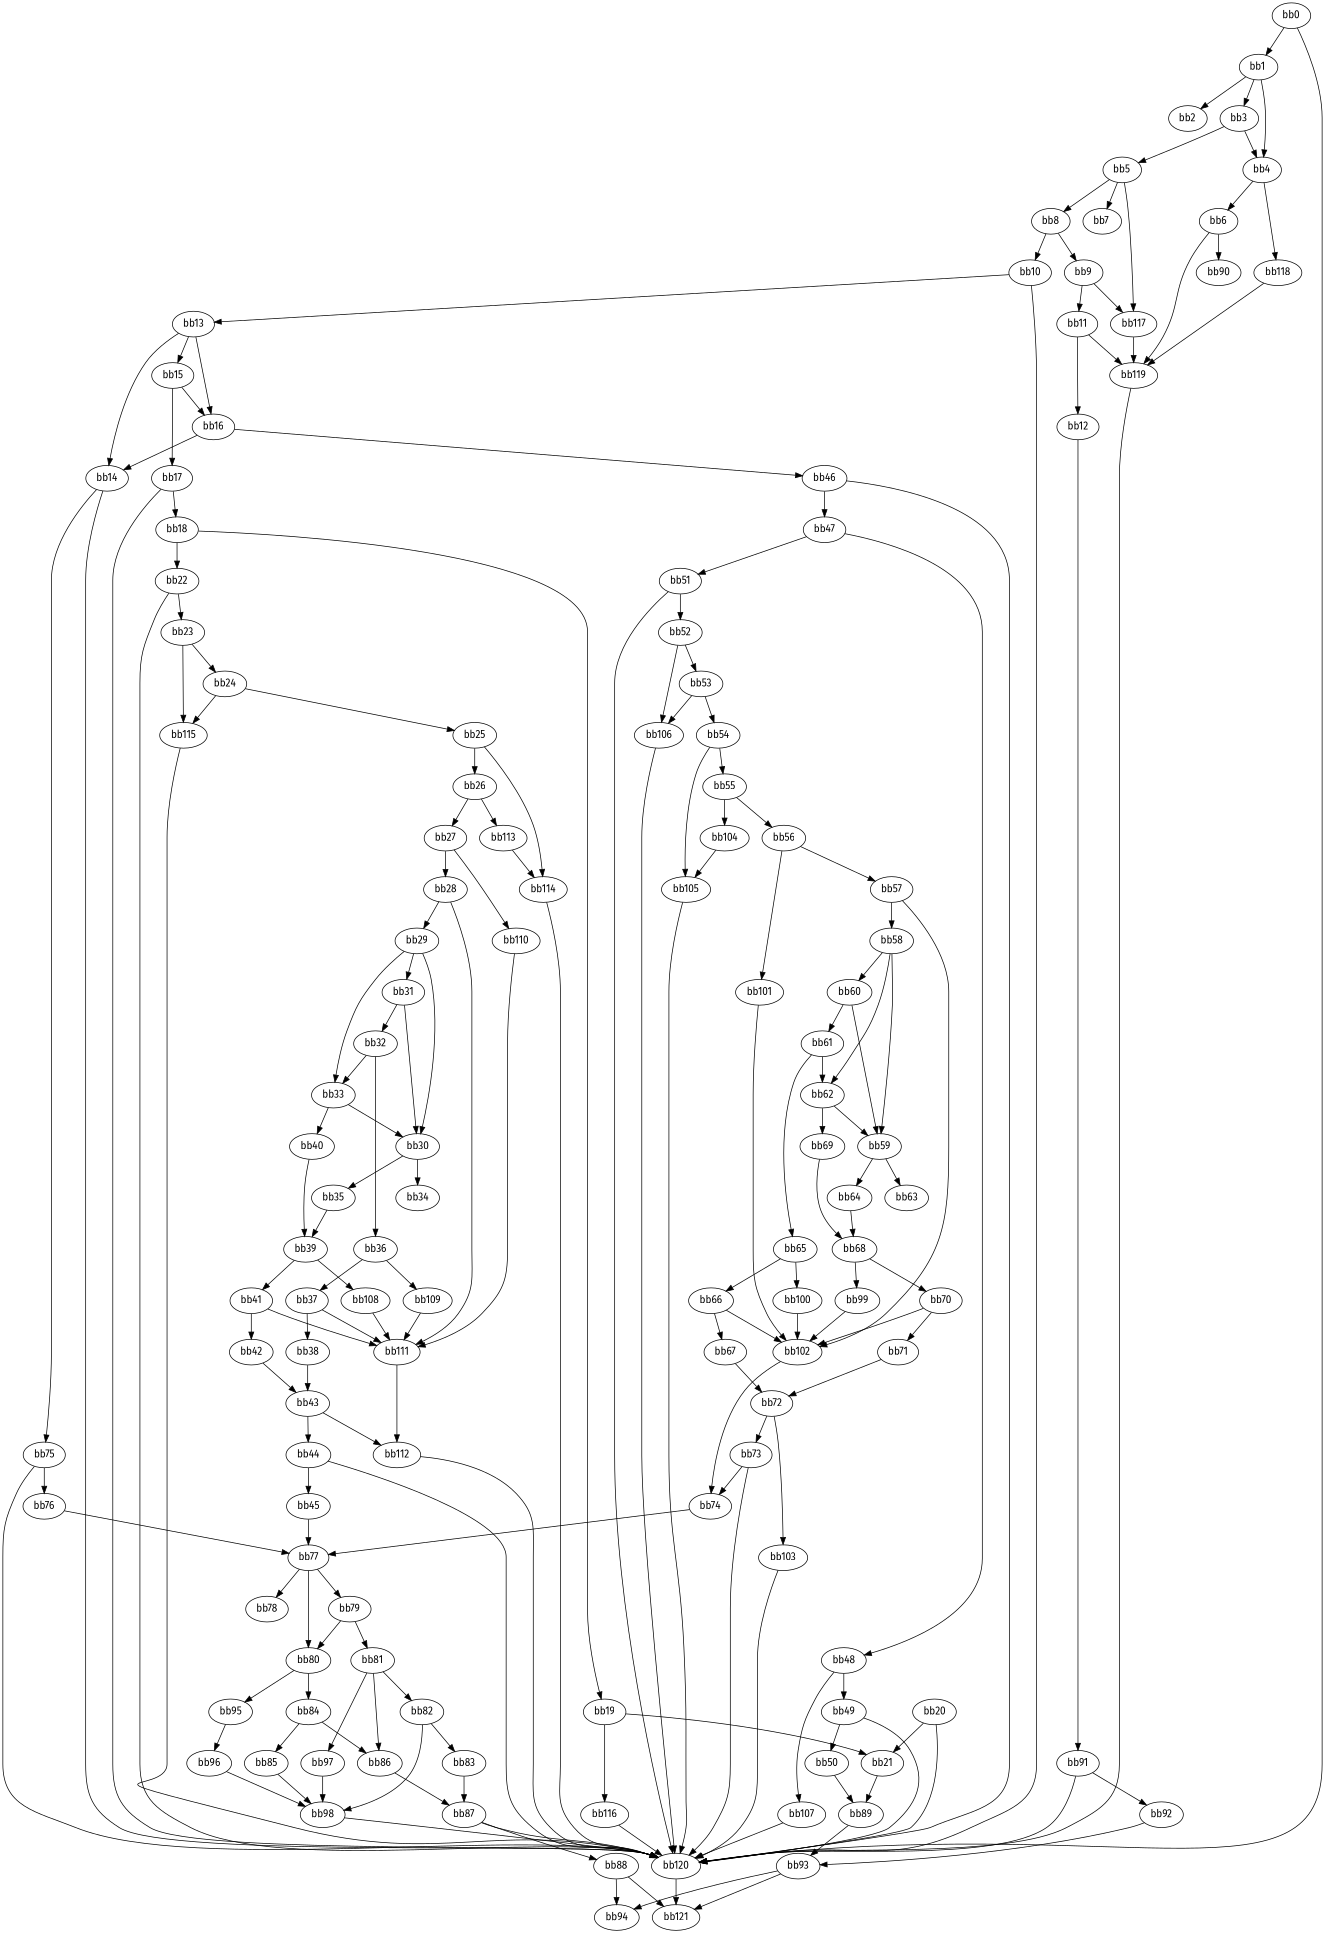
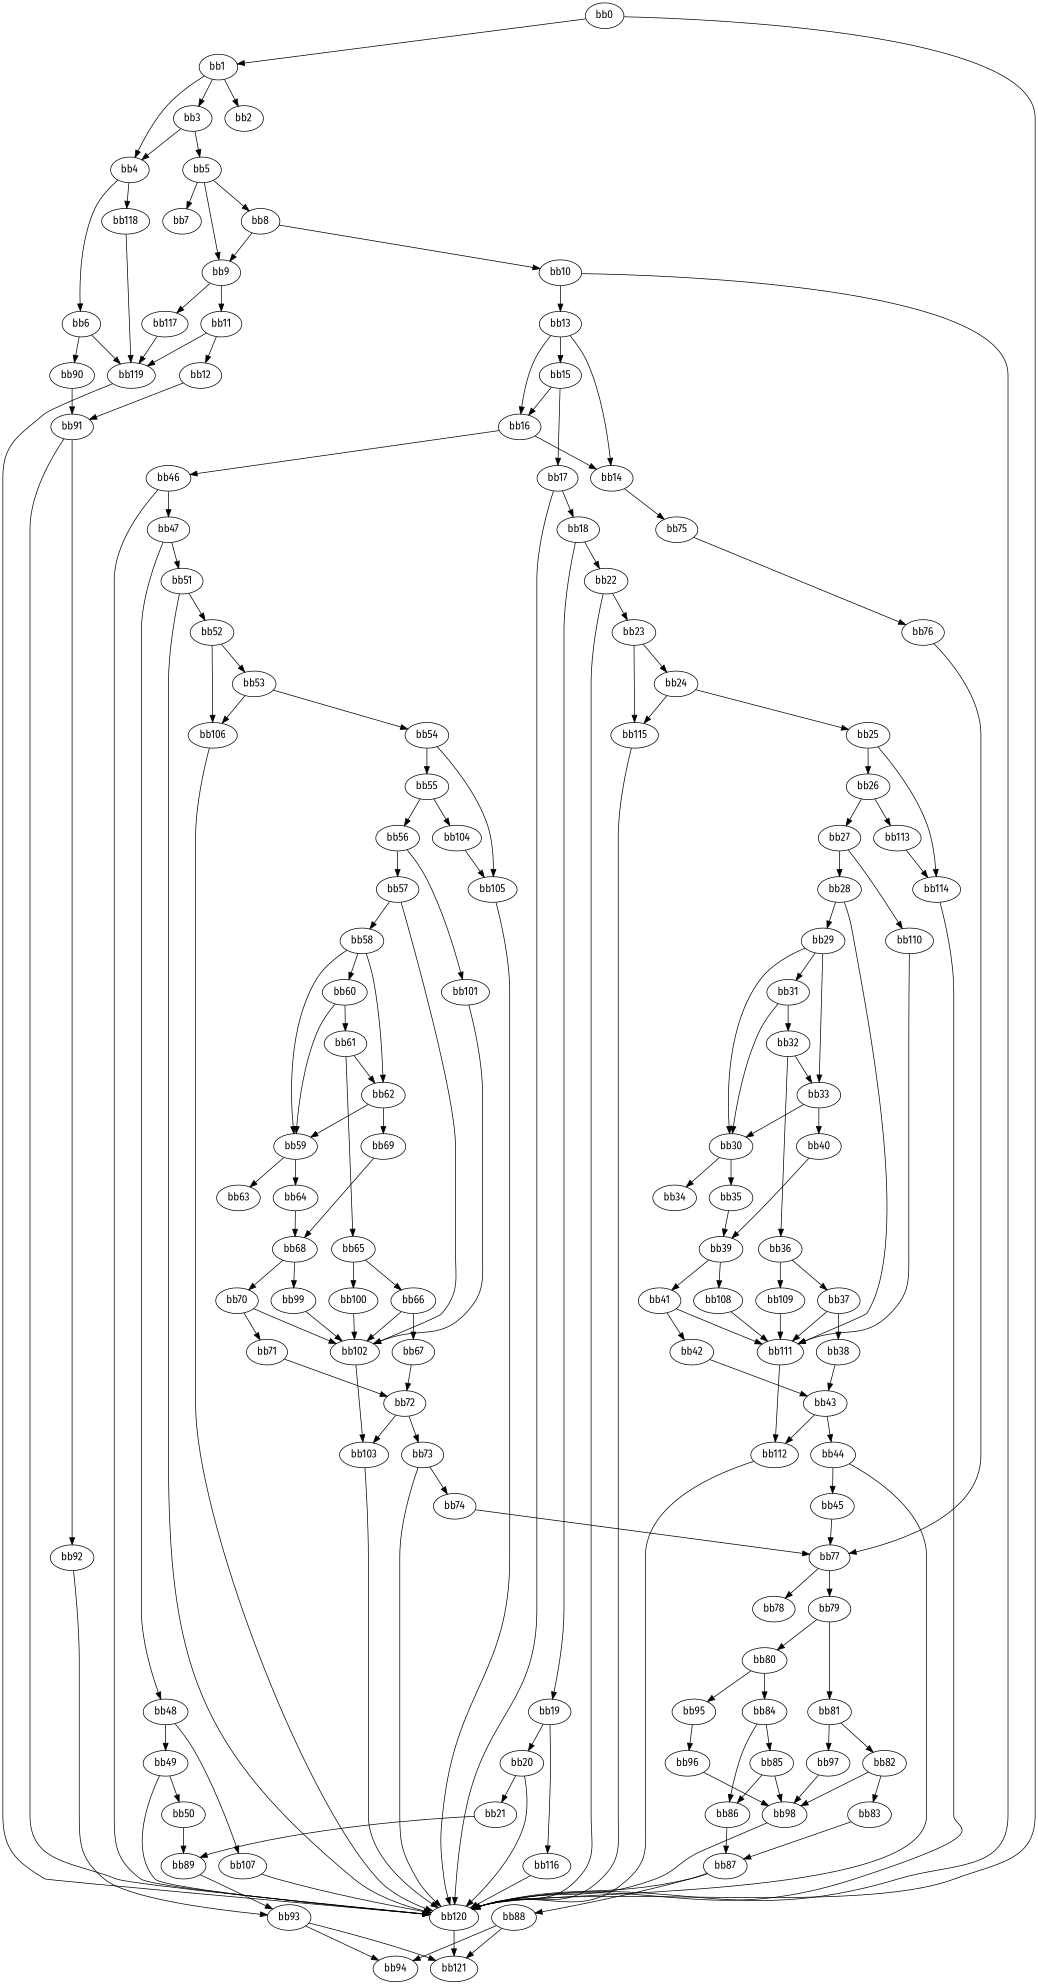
(1131, 243) -> (211, 218)
none -> (72, 395)
(730, 1414) -> (359, 1400)
(86, 1432) -> none
(308, 1605) -> none
(376, 1708) -> (752, 1786)
(744, 1727) -> (538, 1734)
(158, 1844) -> none
